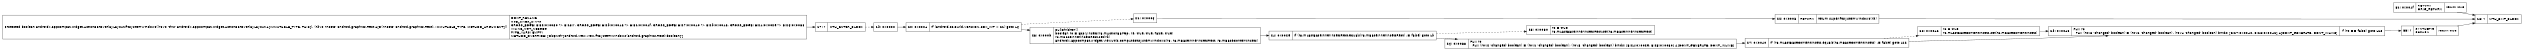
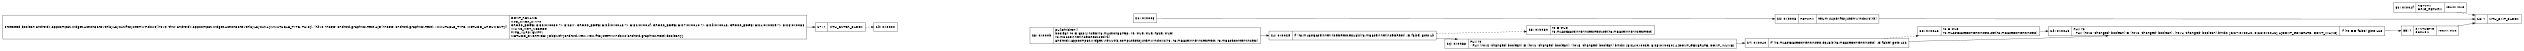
(2465, 13) -> (2465, 13)
(964, 27) -> none
